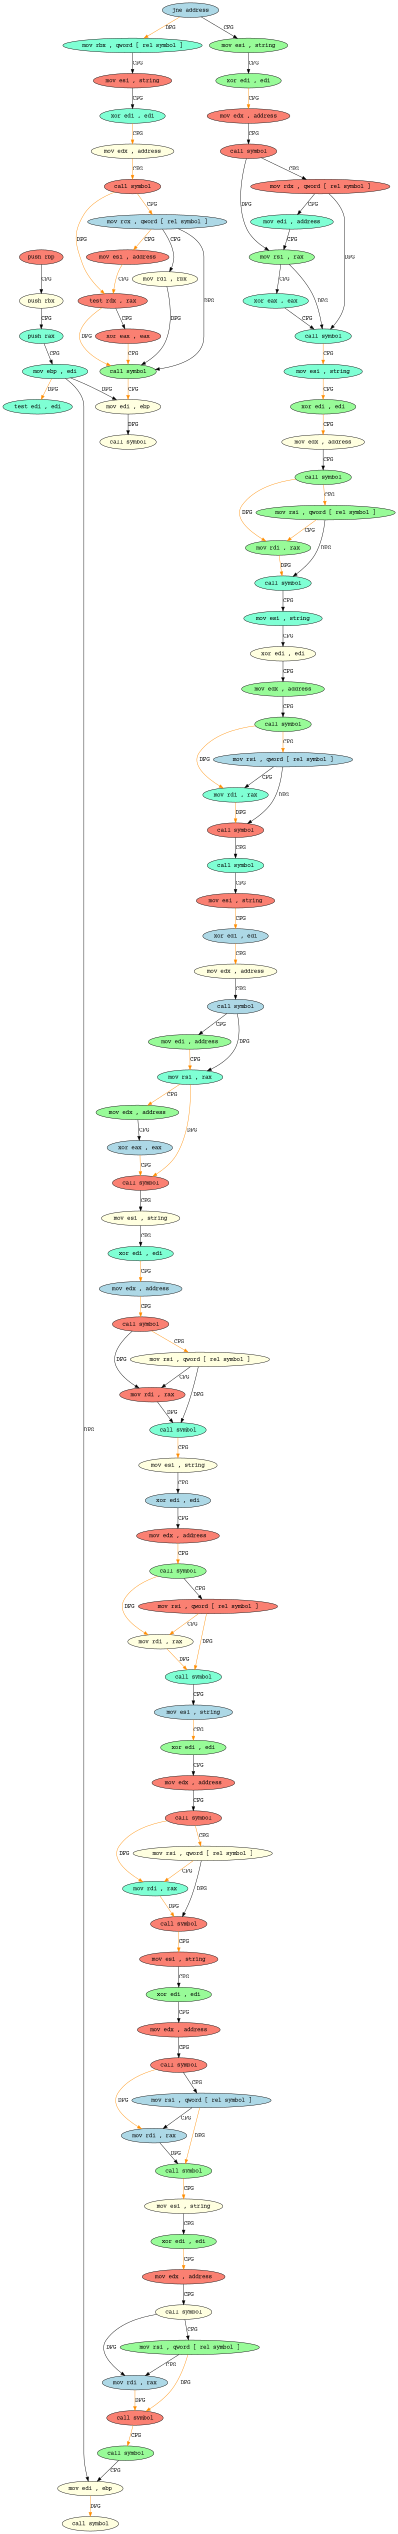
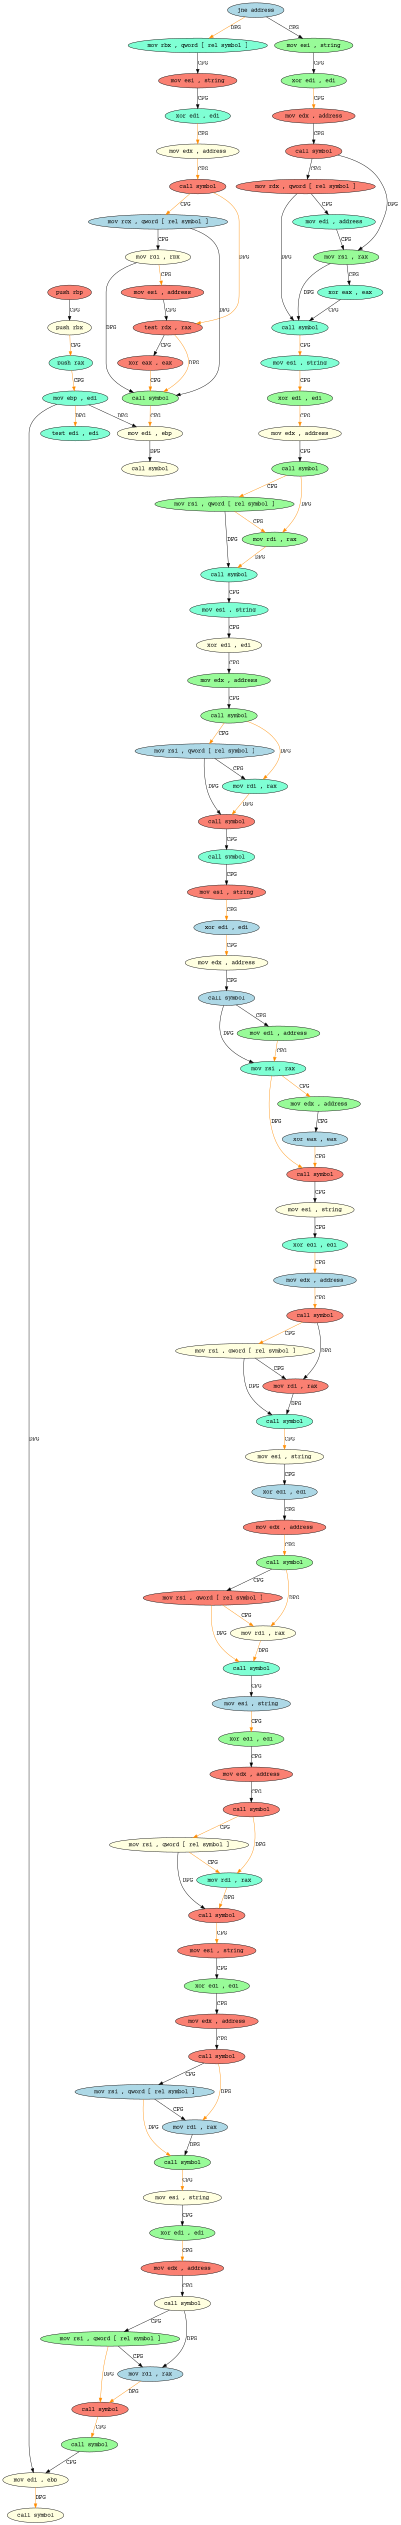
(144, 238) -> (160, 273)
(117, 276) -> (165, 308)
(41, 317) -> (70, 343)
(47, 352) -> (73, 379)
